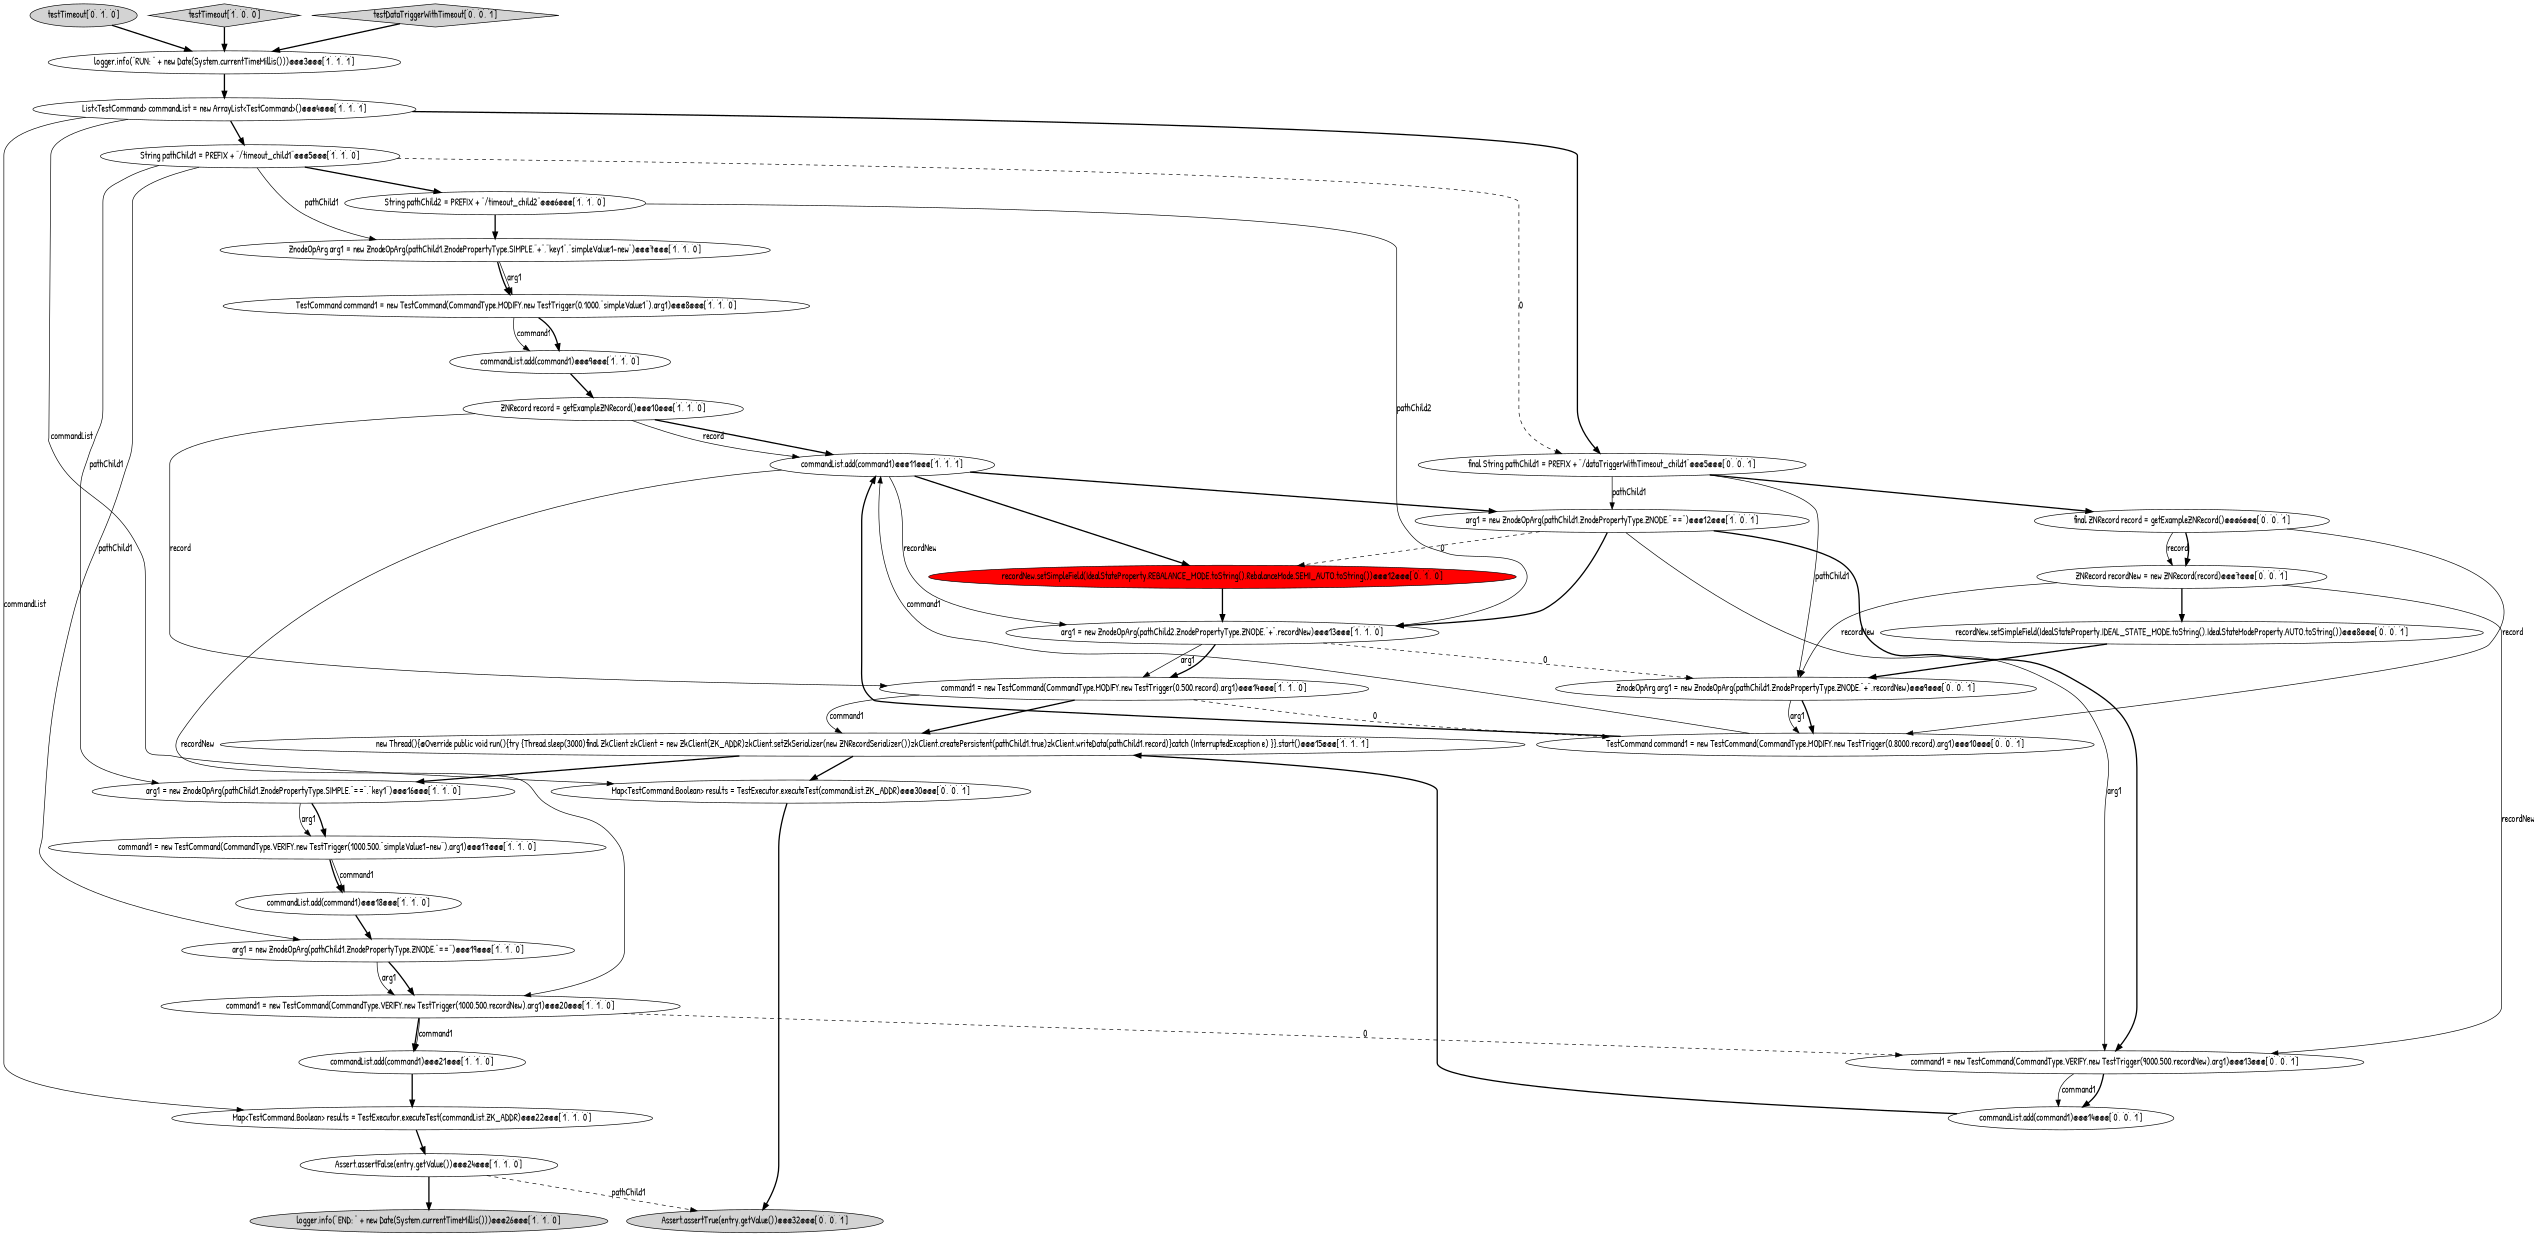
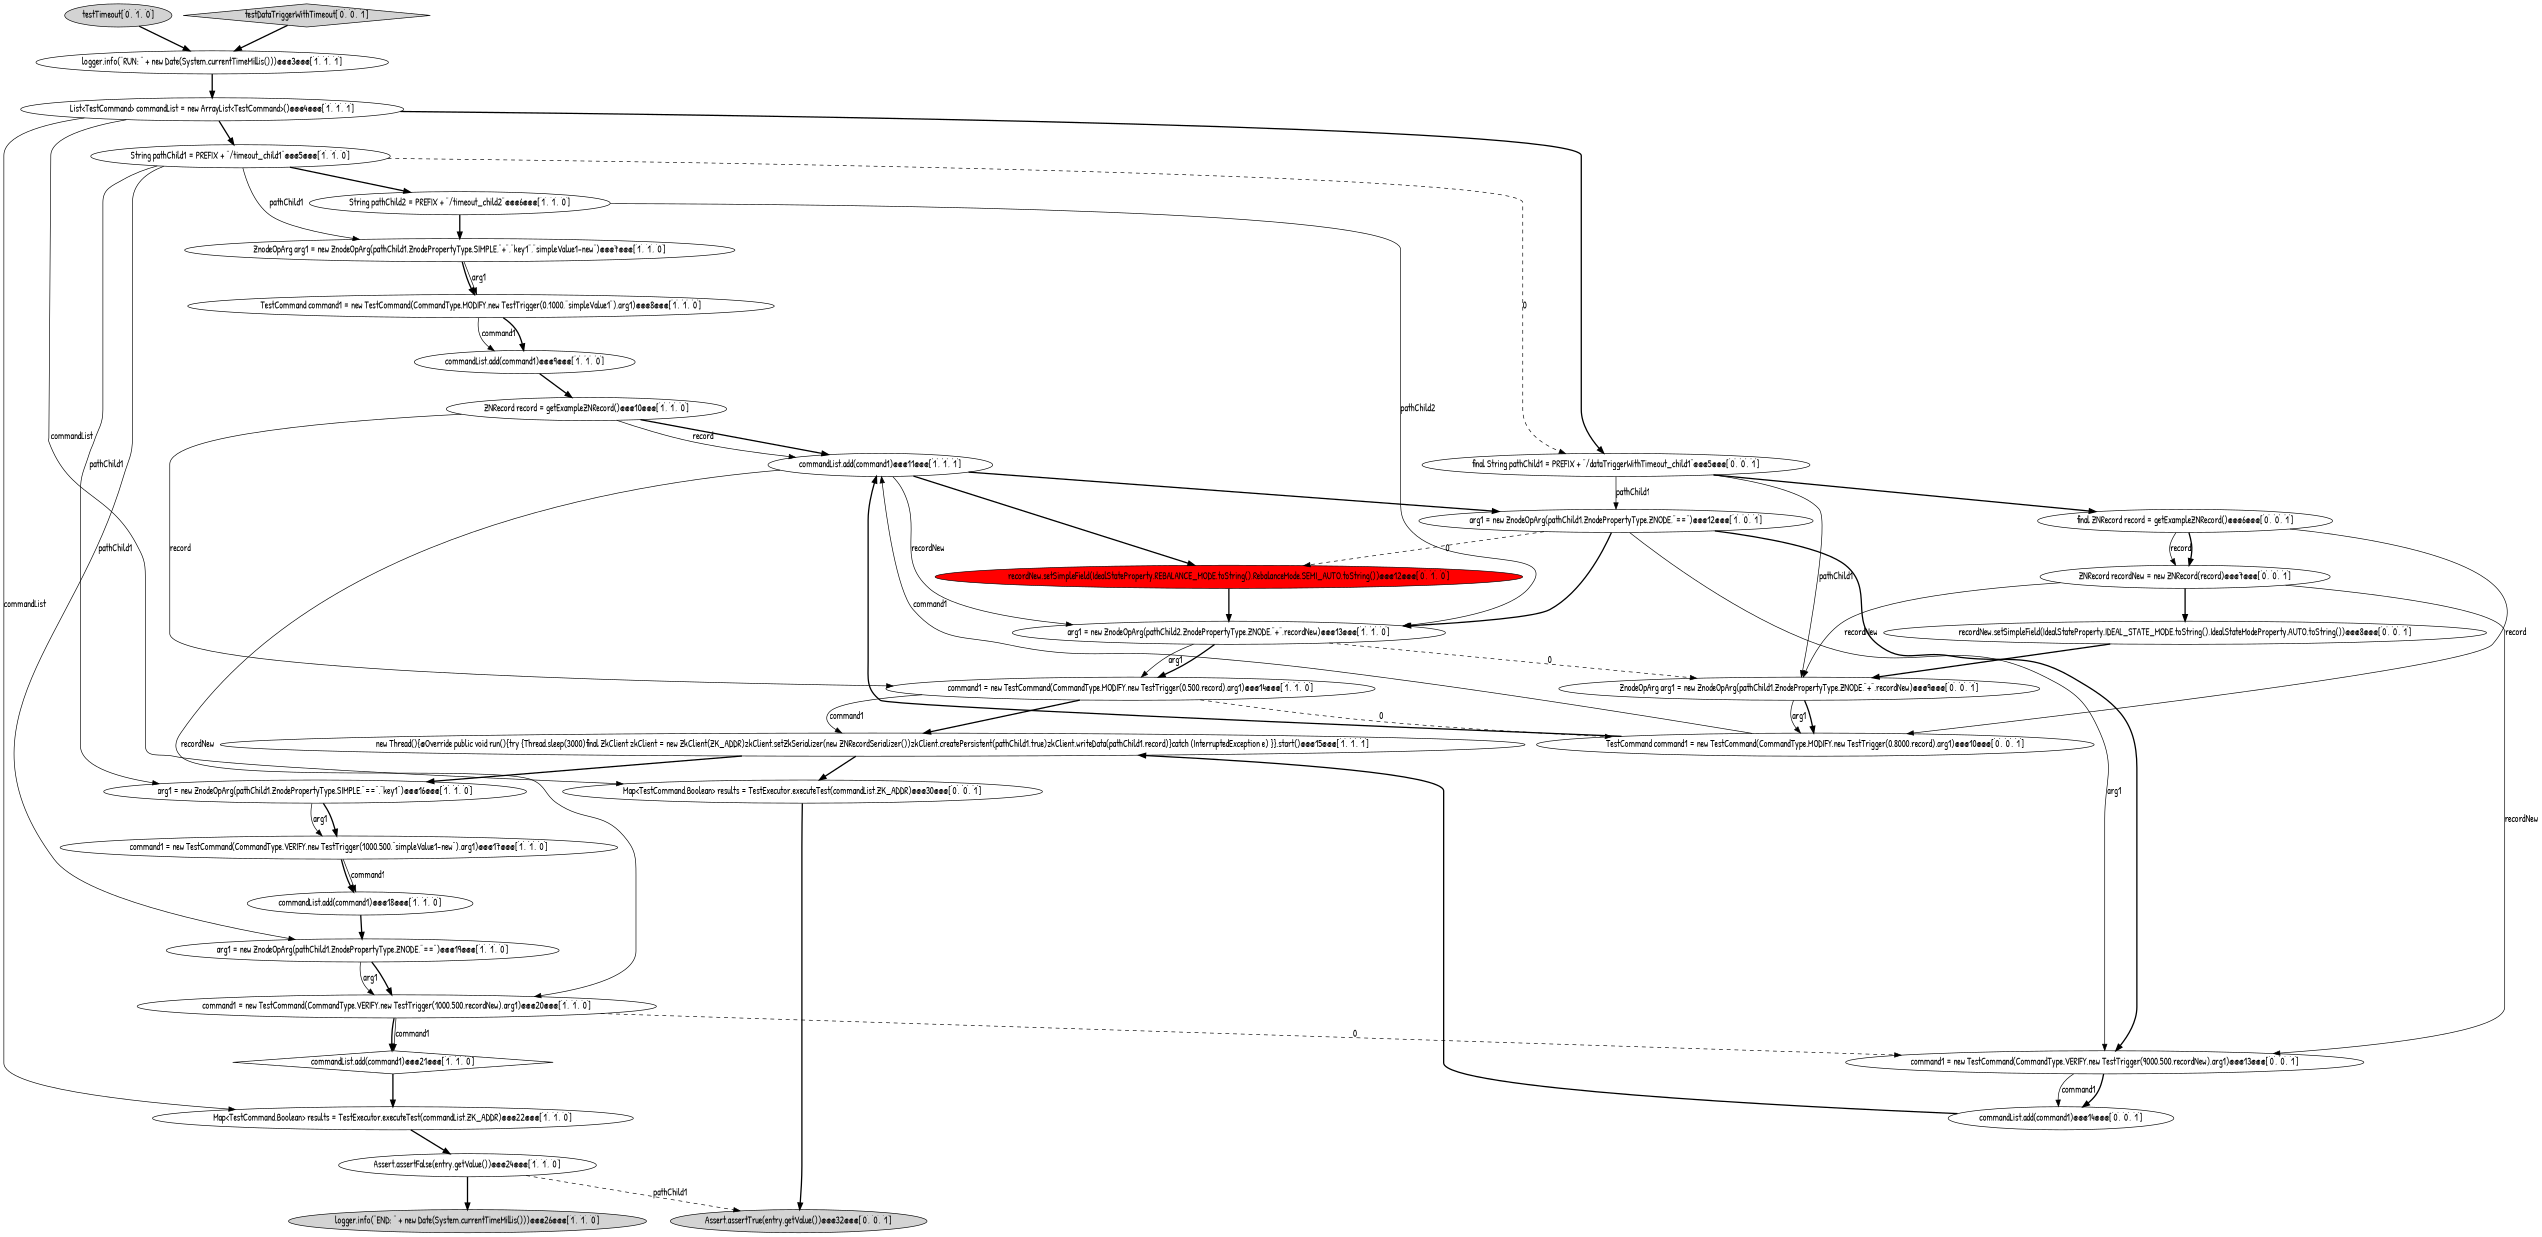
(224, 15) -> none
(412, 1062) -> (393, 1062)
